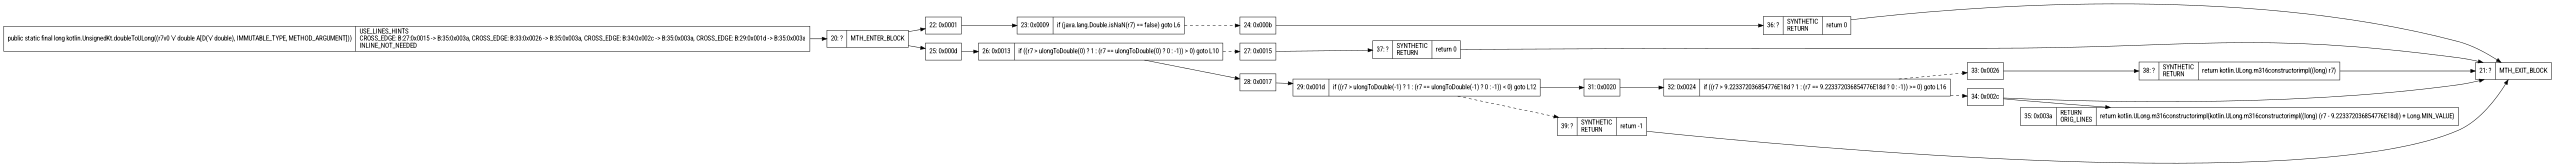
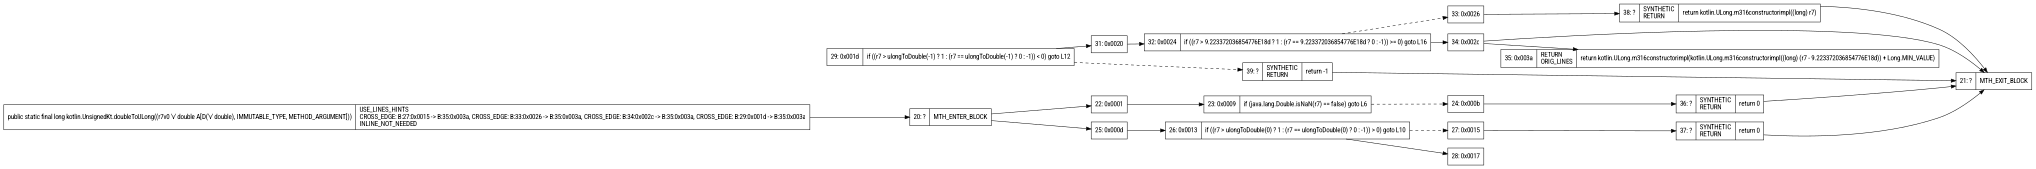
(1282, 83) -> none
(1956, 96) -> (1437, 42)
